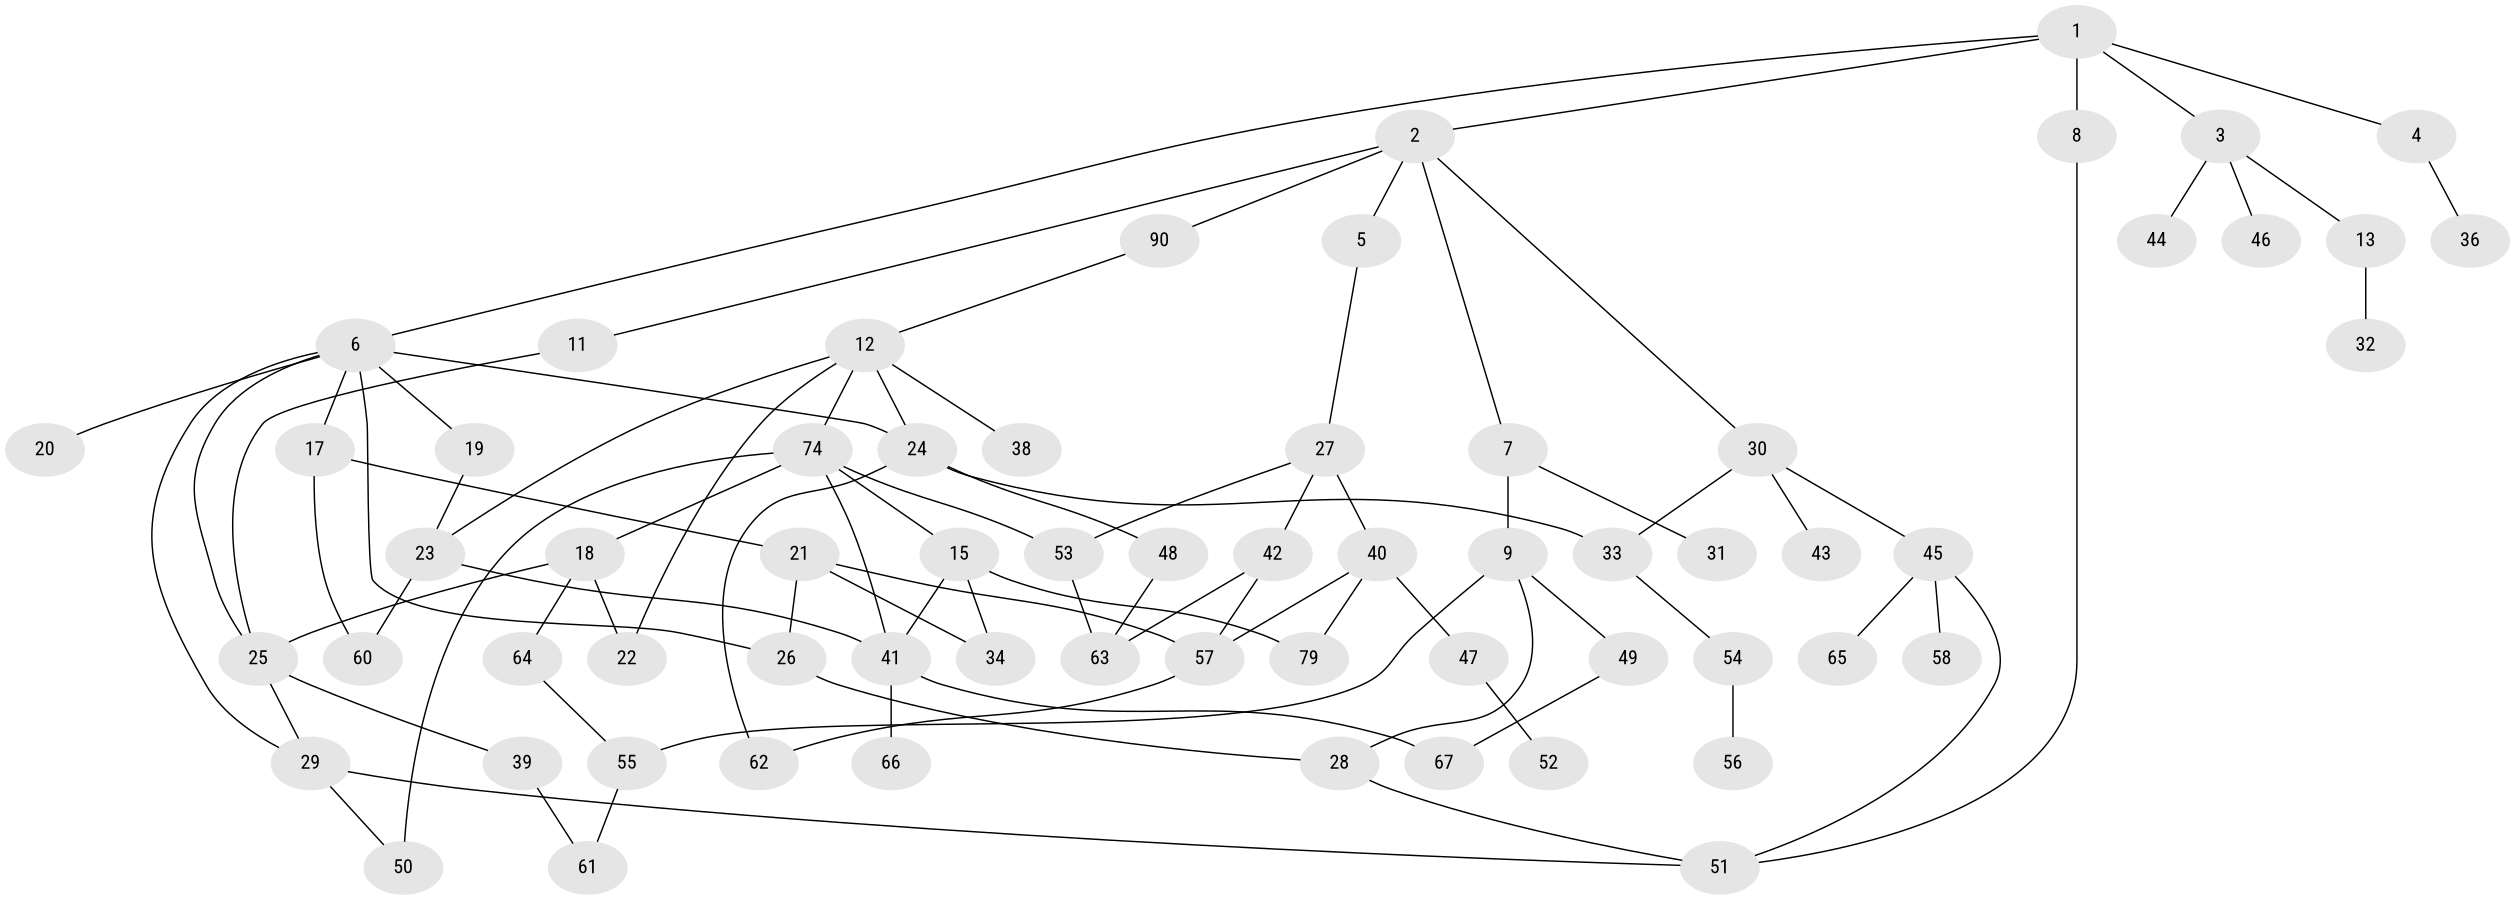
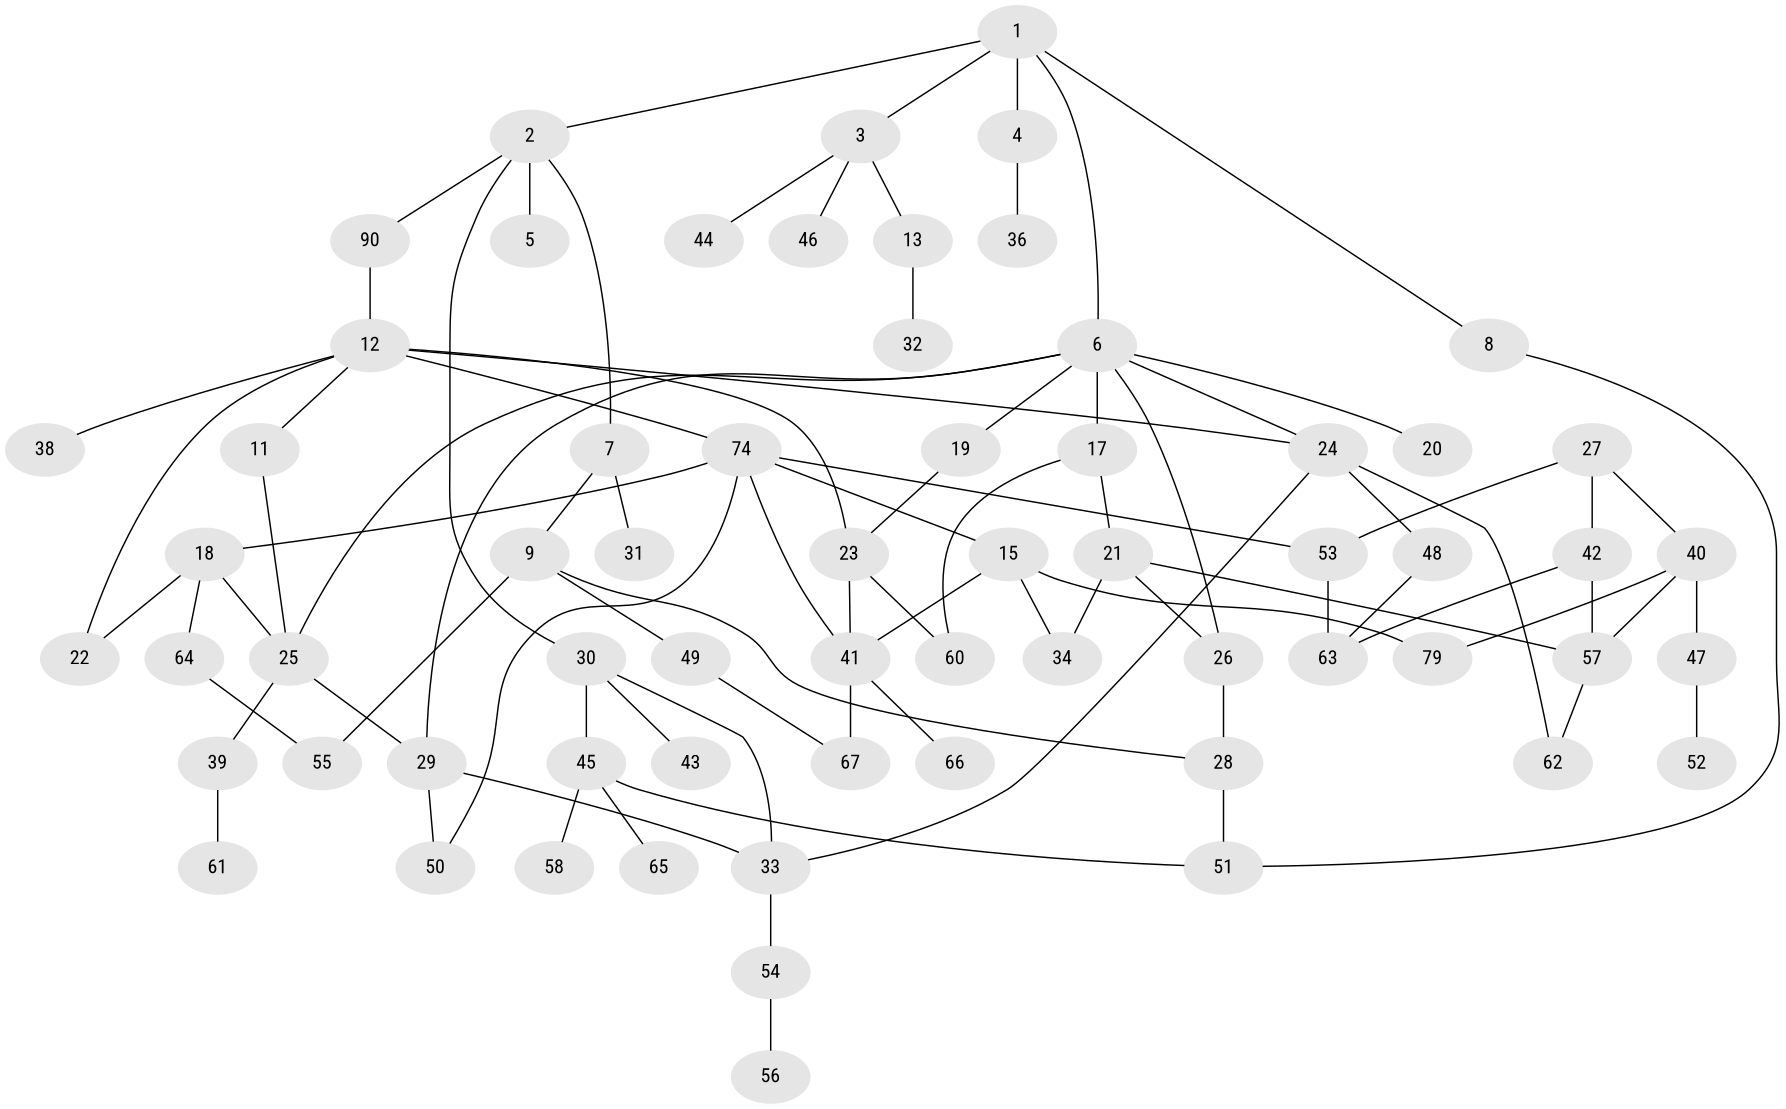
(996, 241) -> (315, 398)
(1343, 345) -> none
(608, 815) -> none
(1013, 834) -> (602, 809)
